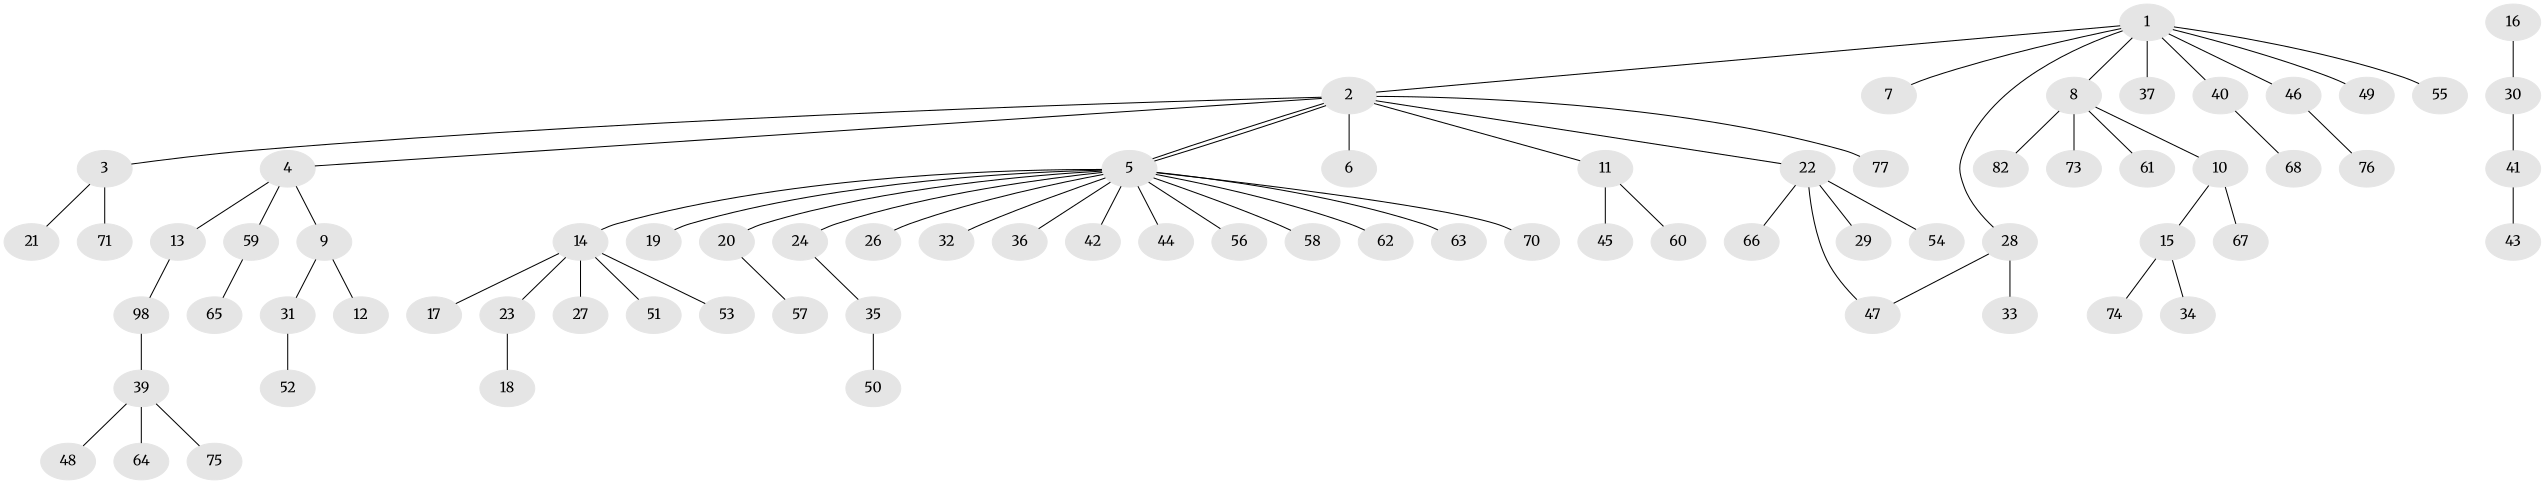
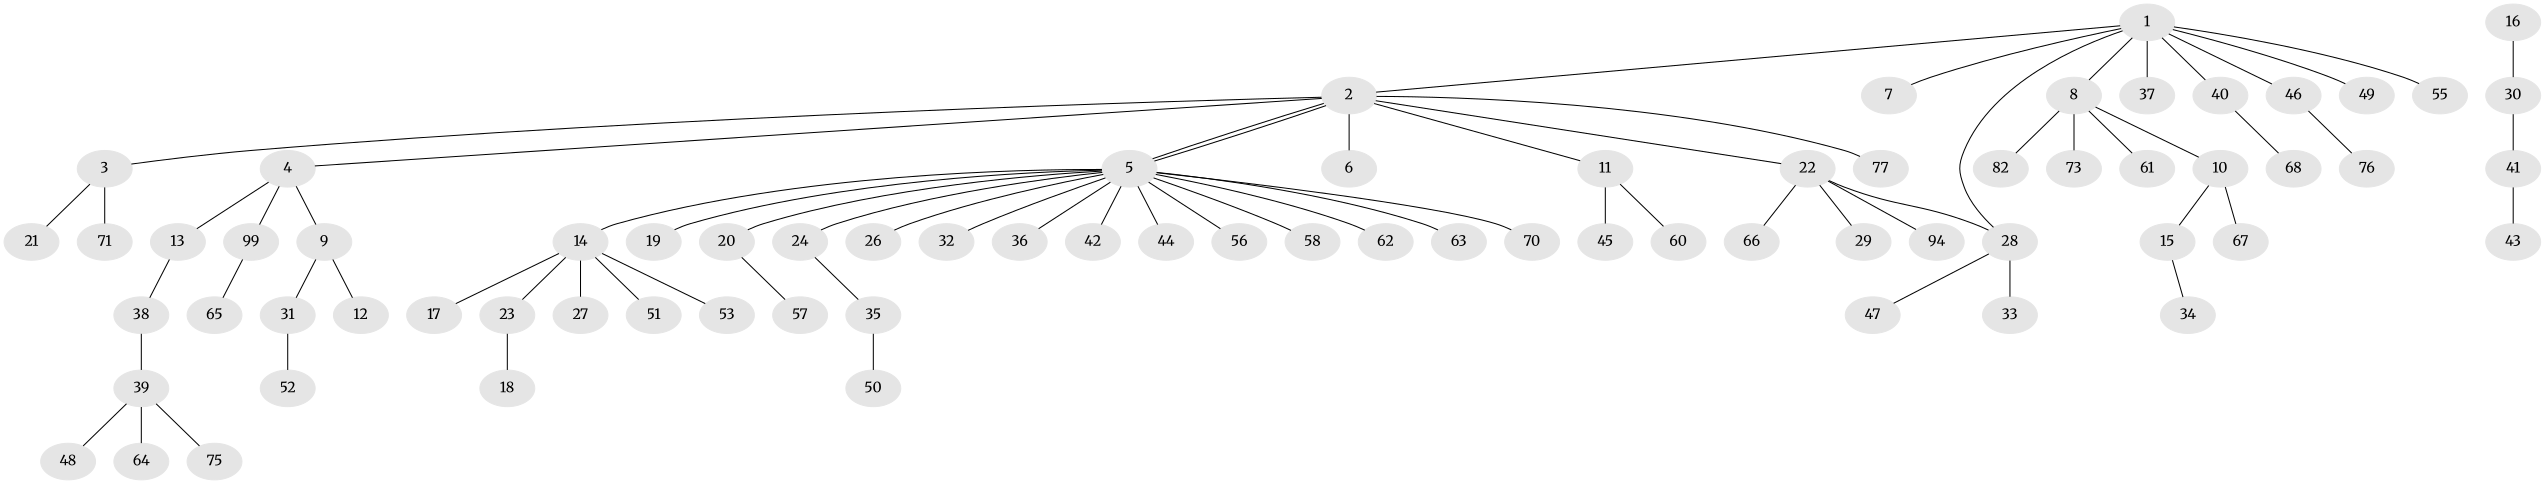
(251, 242) -> (251, 242)
(1937, 242) -> (1937, 242)
(1822, 248) -> (1909, 205)
(141, 315) -> (141, 315)
(2115, 315) -> none
